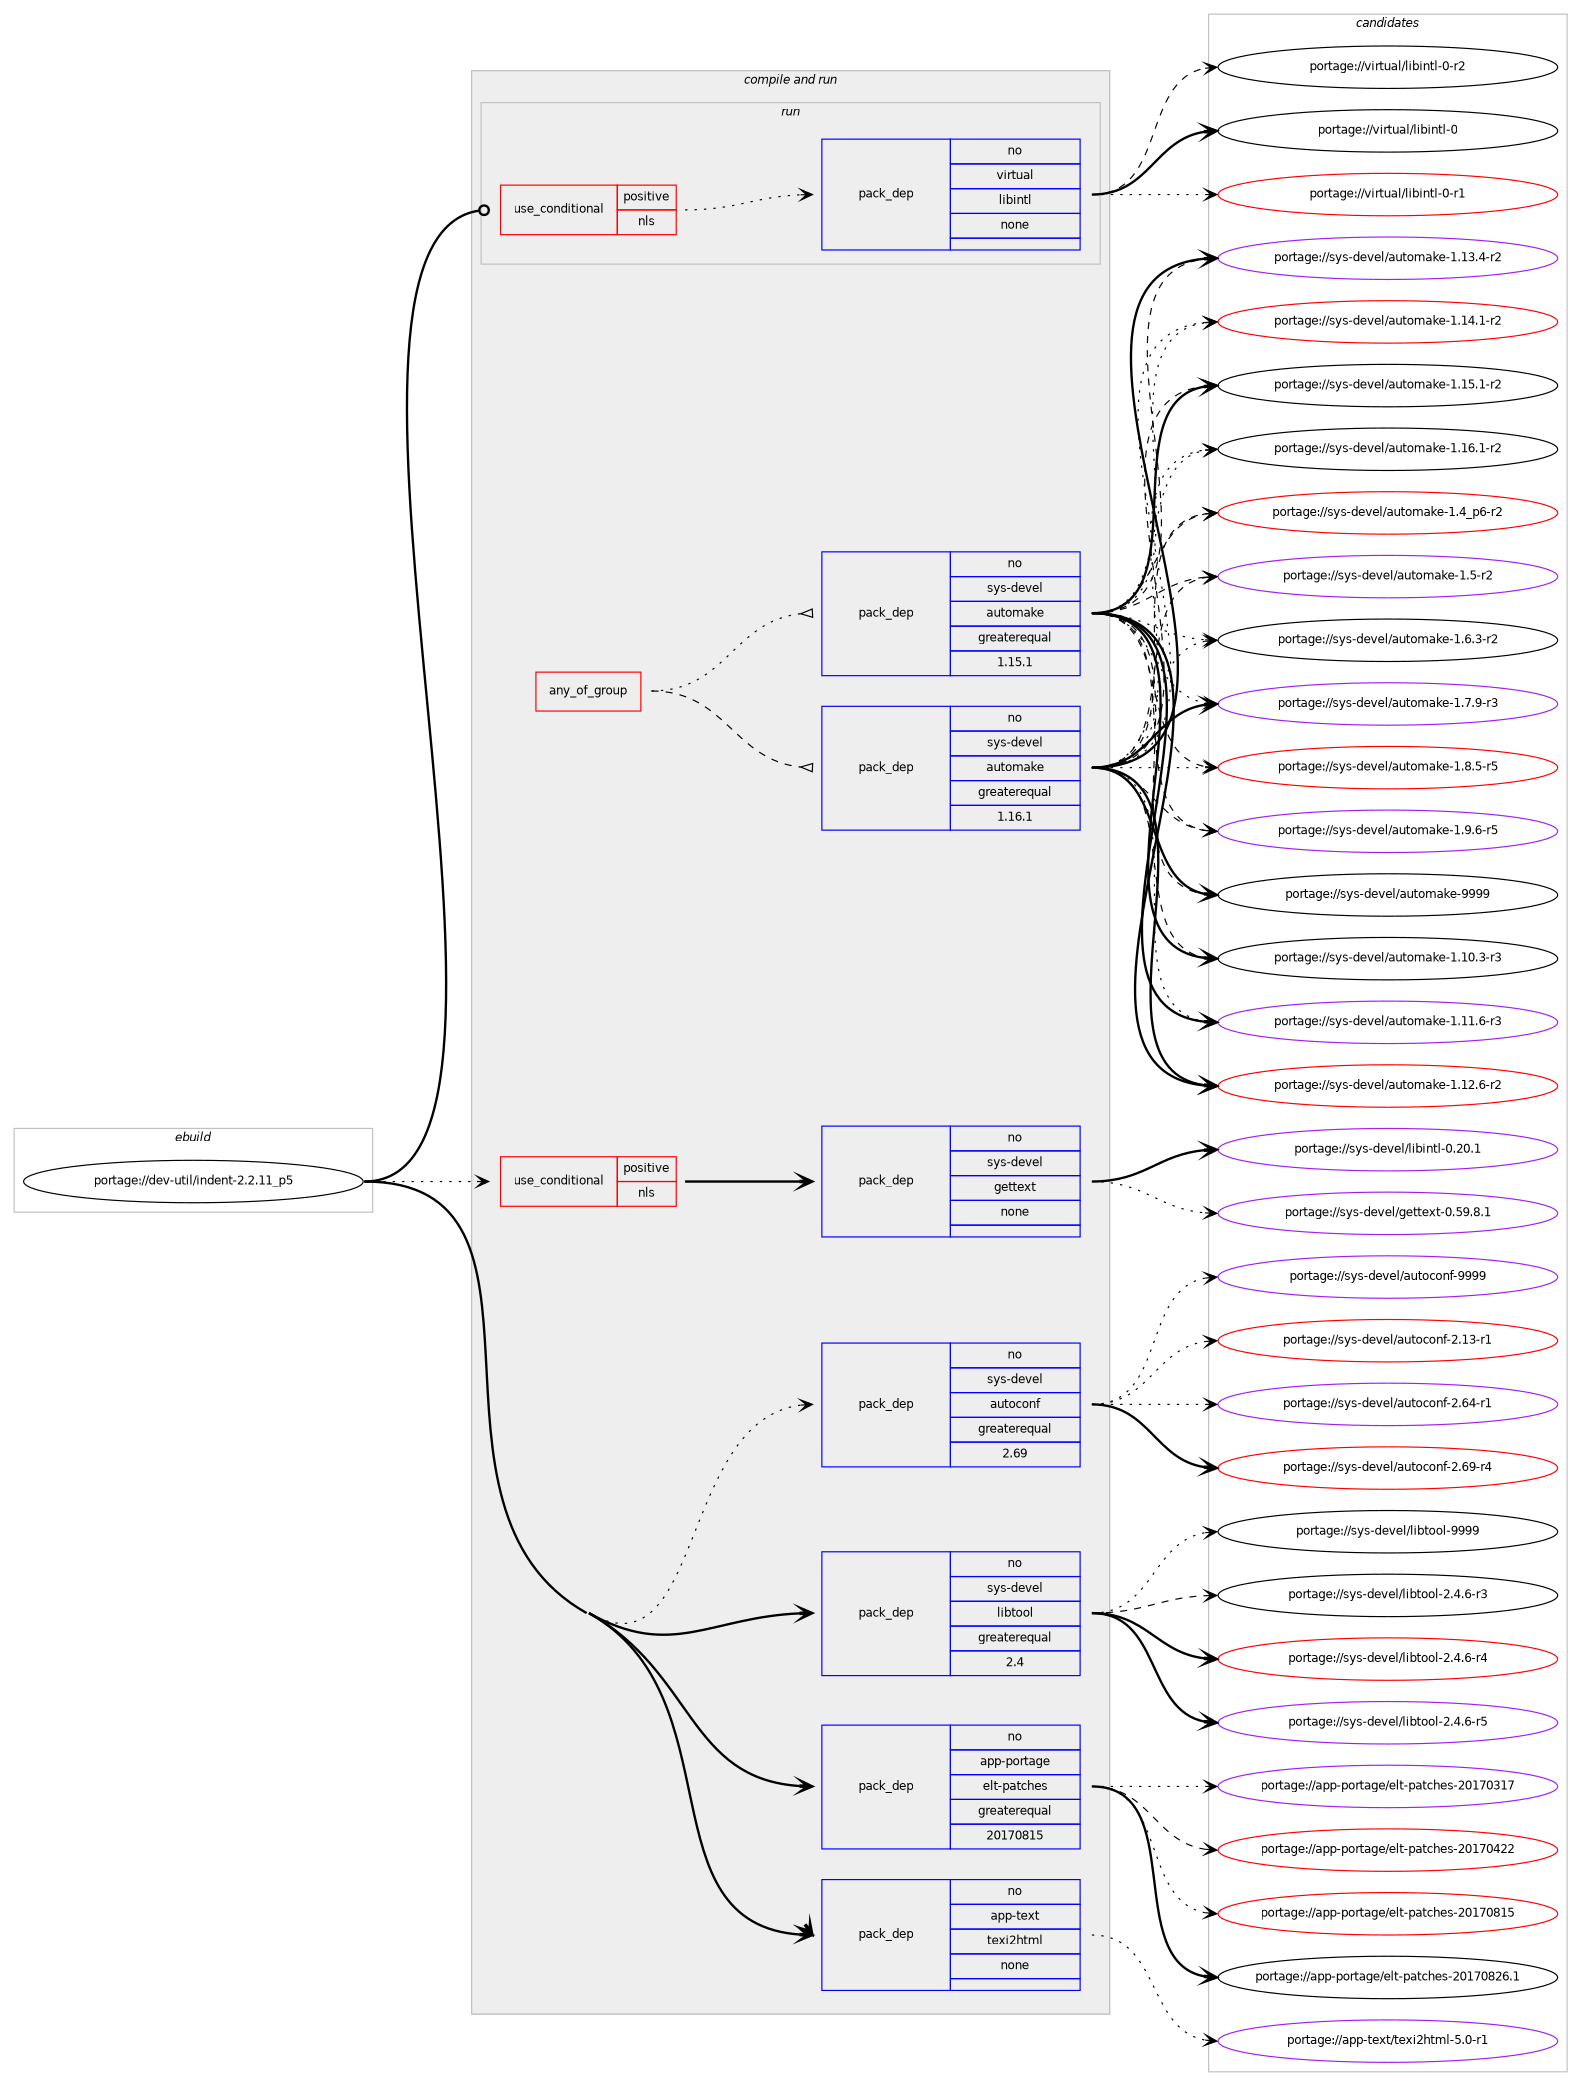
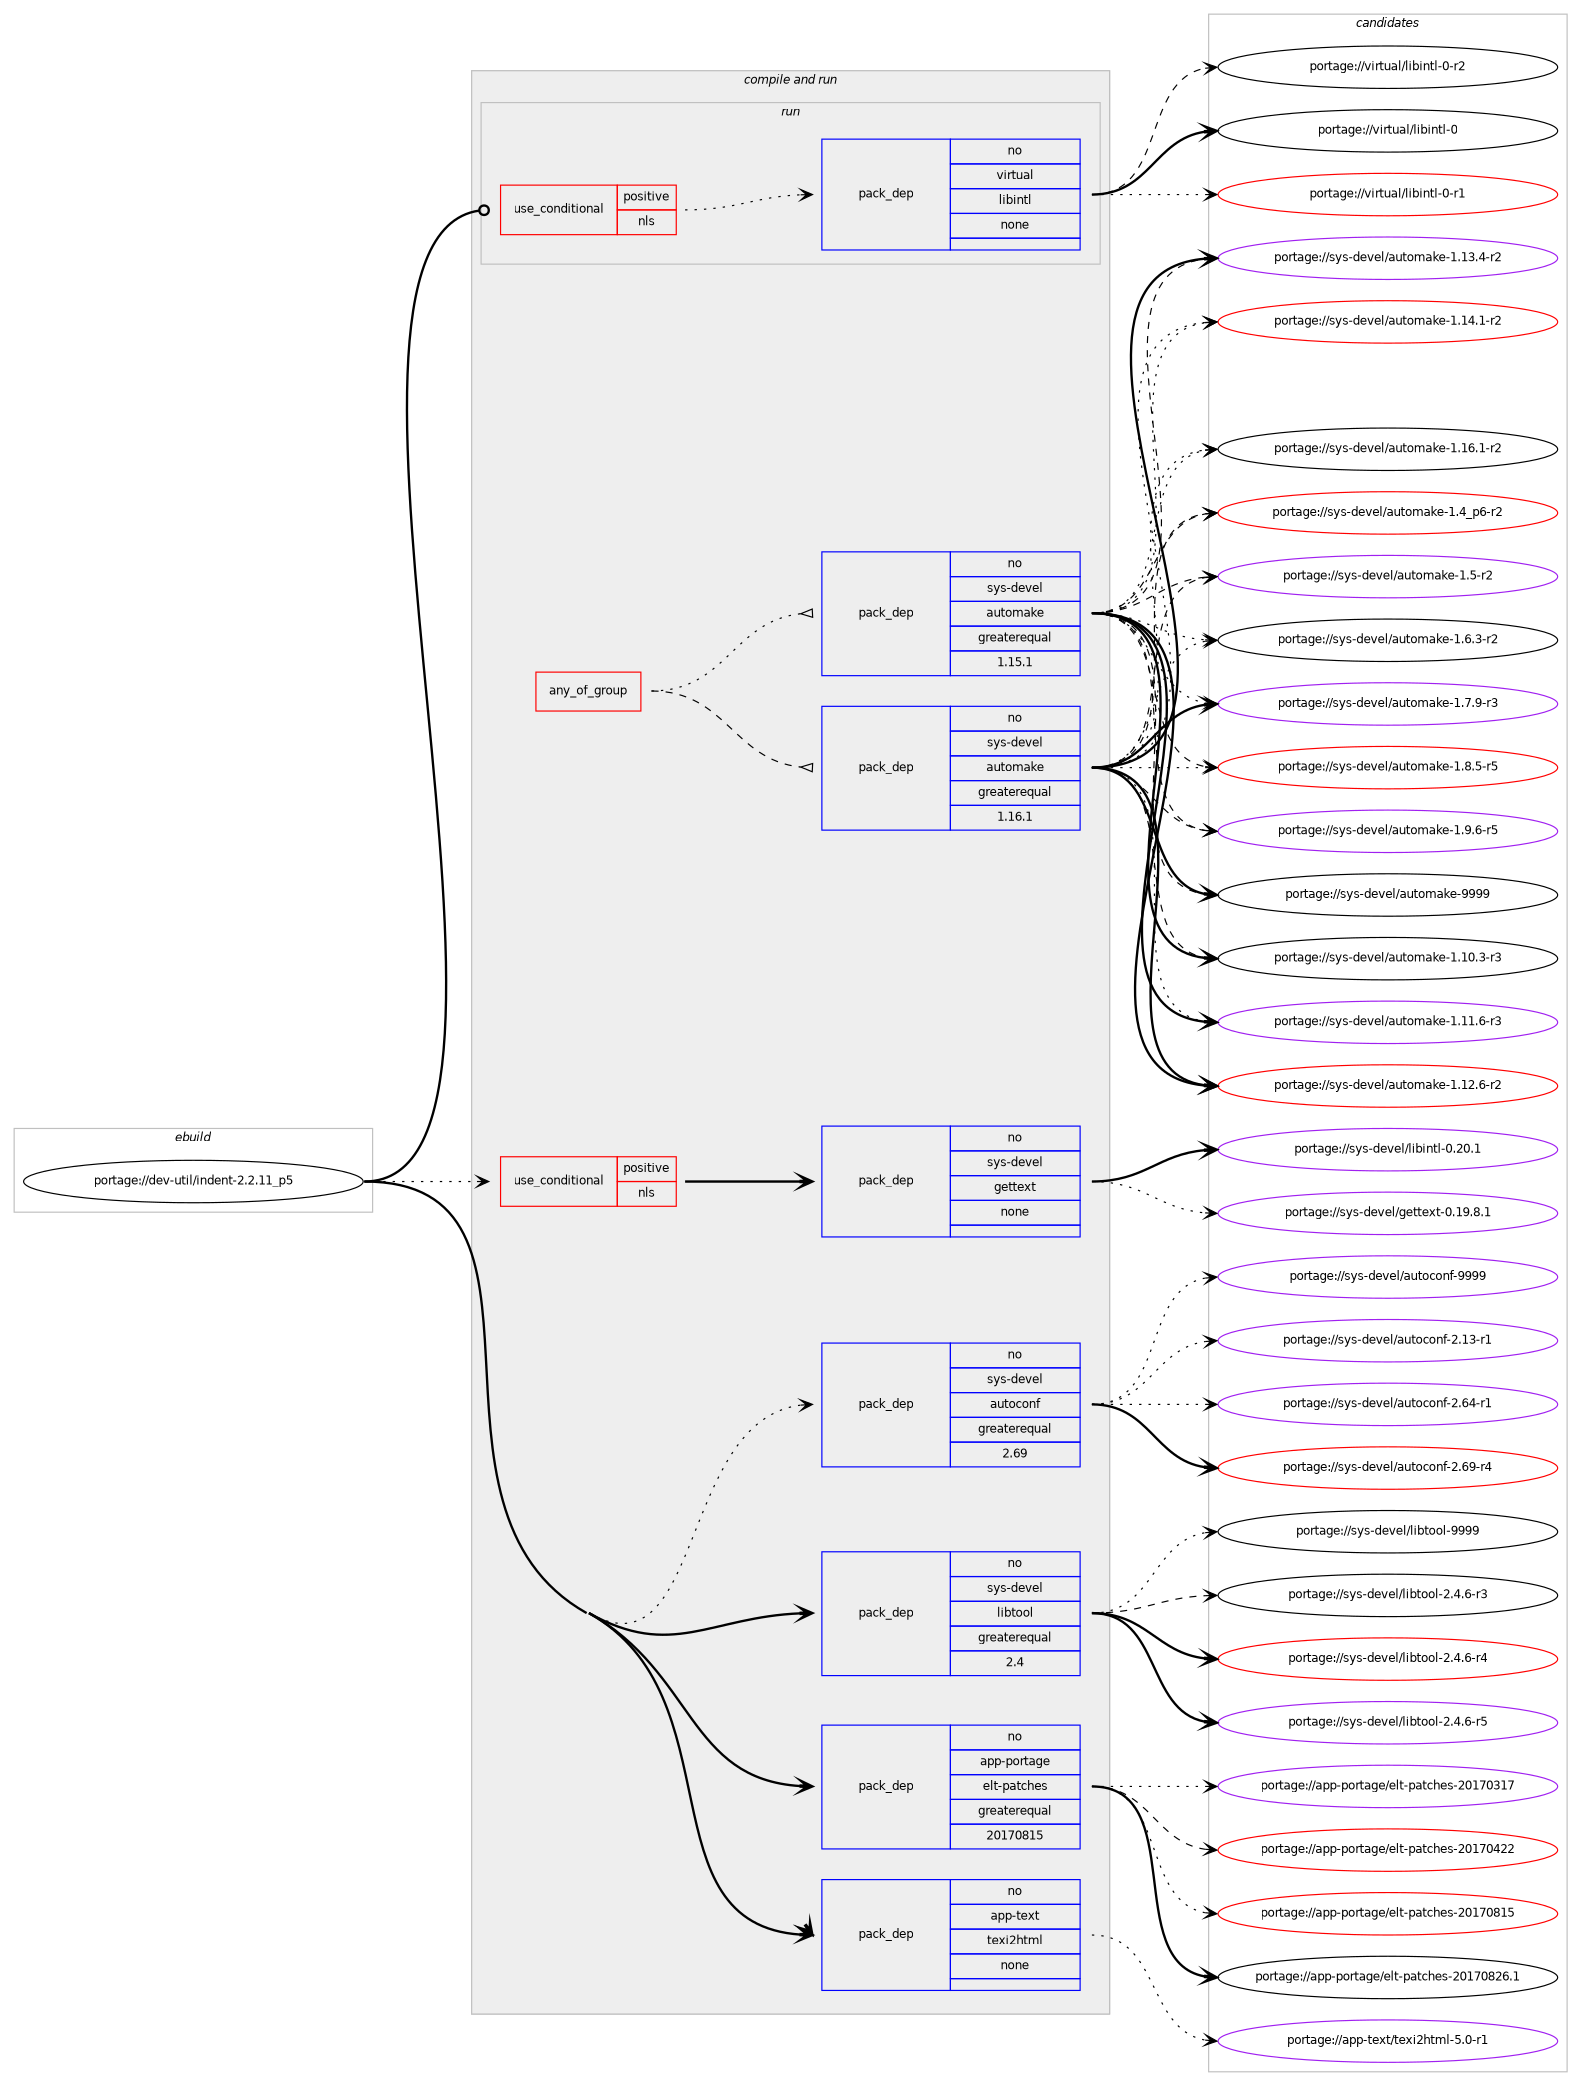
(1388, 386) -> none
(1388, 1213) -> (1388, 1213)
(1388, 1341) -> (1388, 1341)
